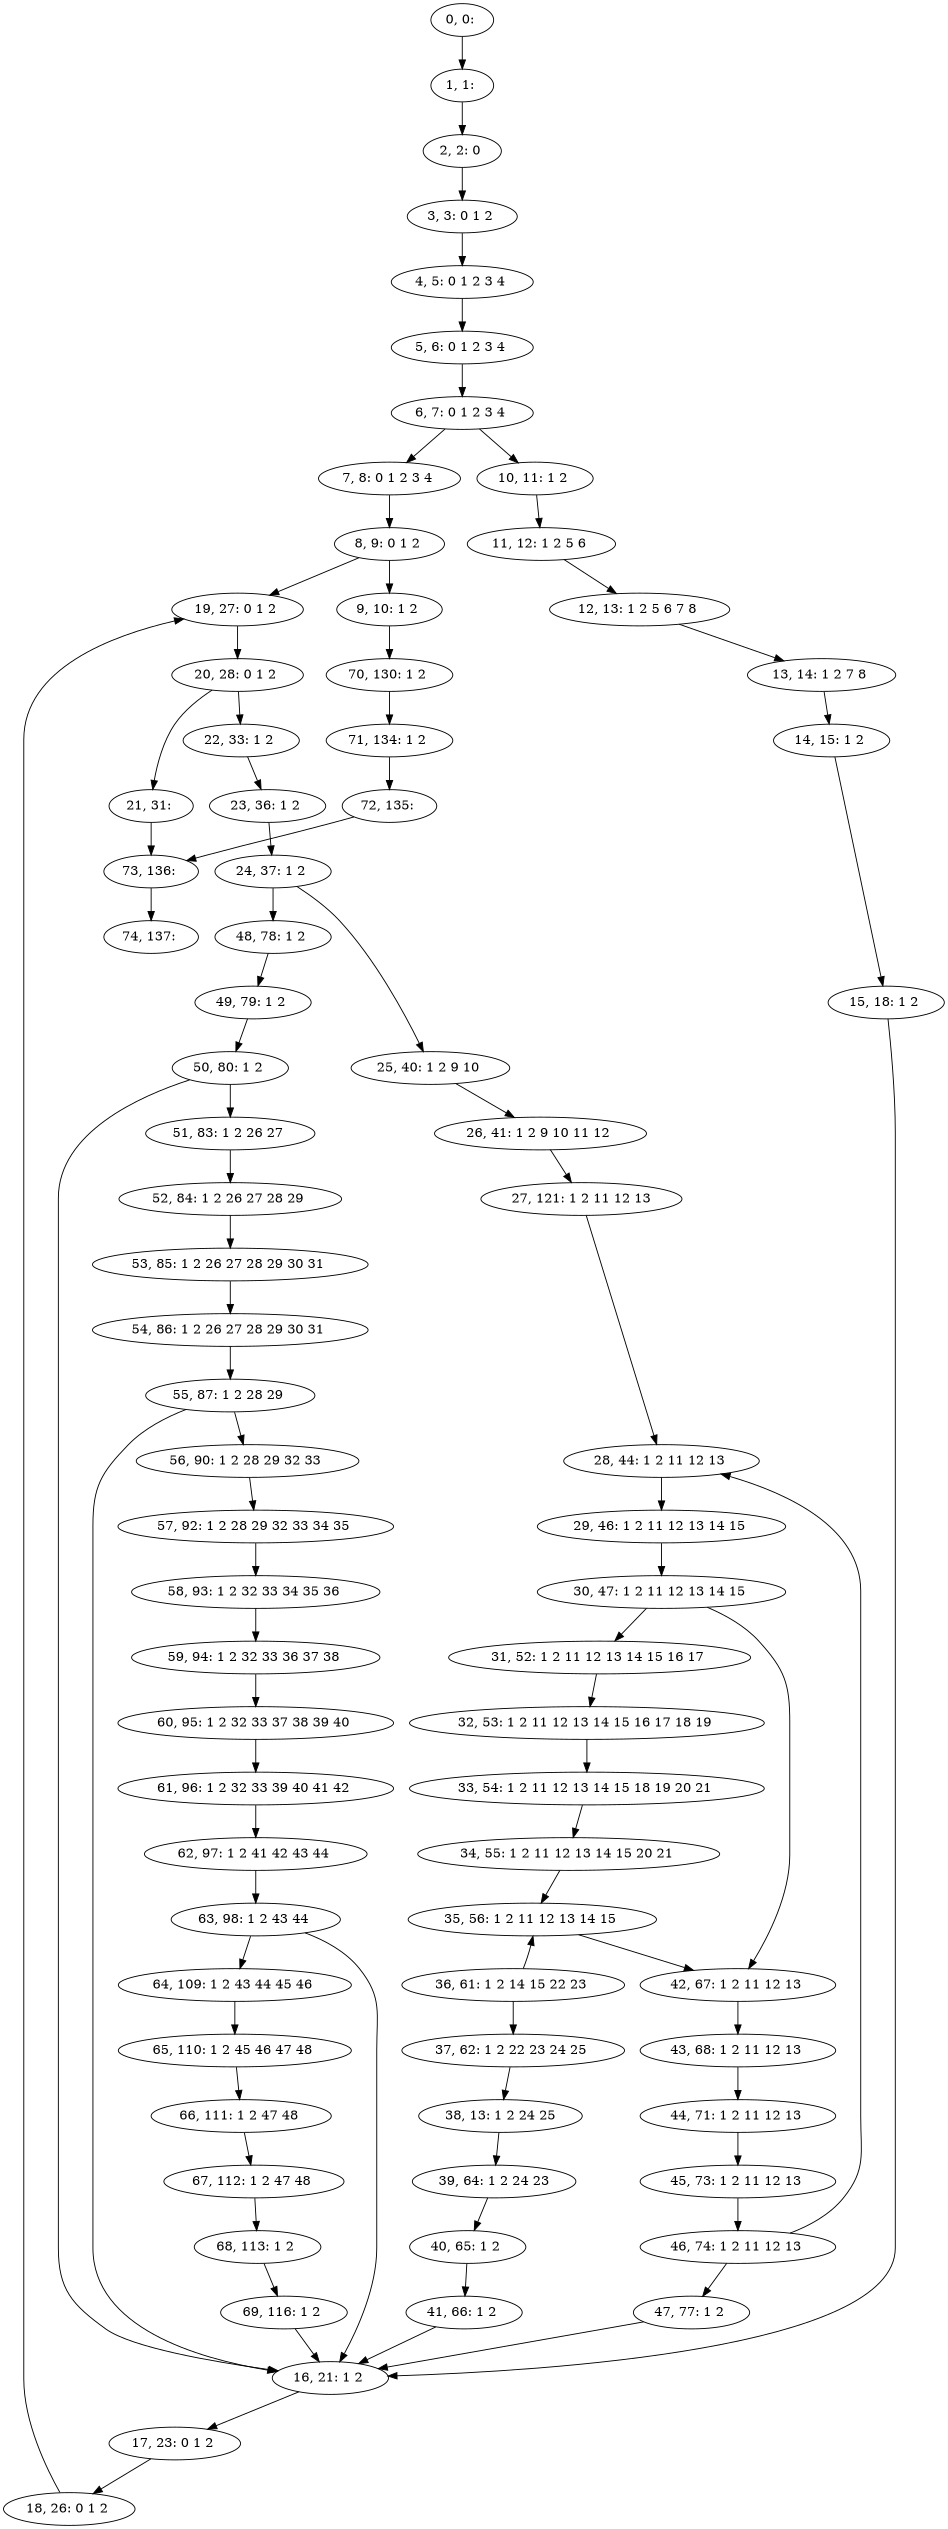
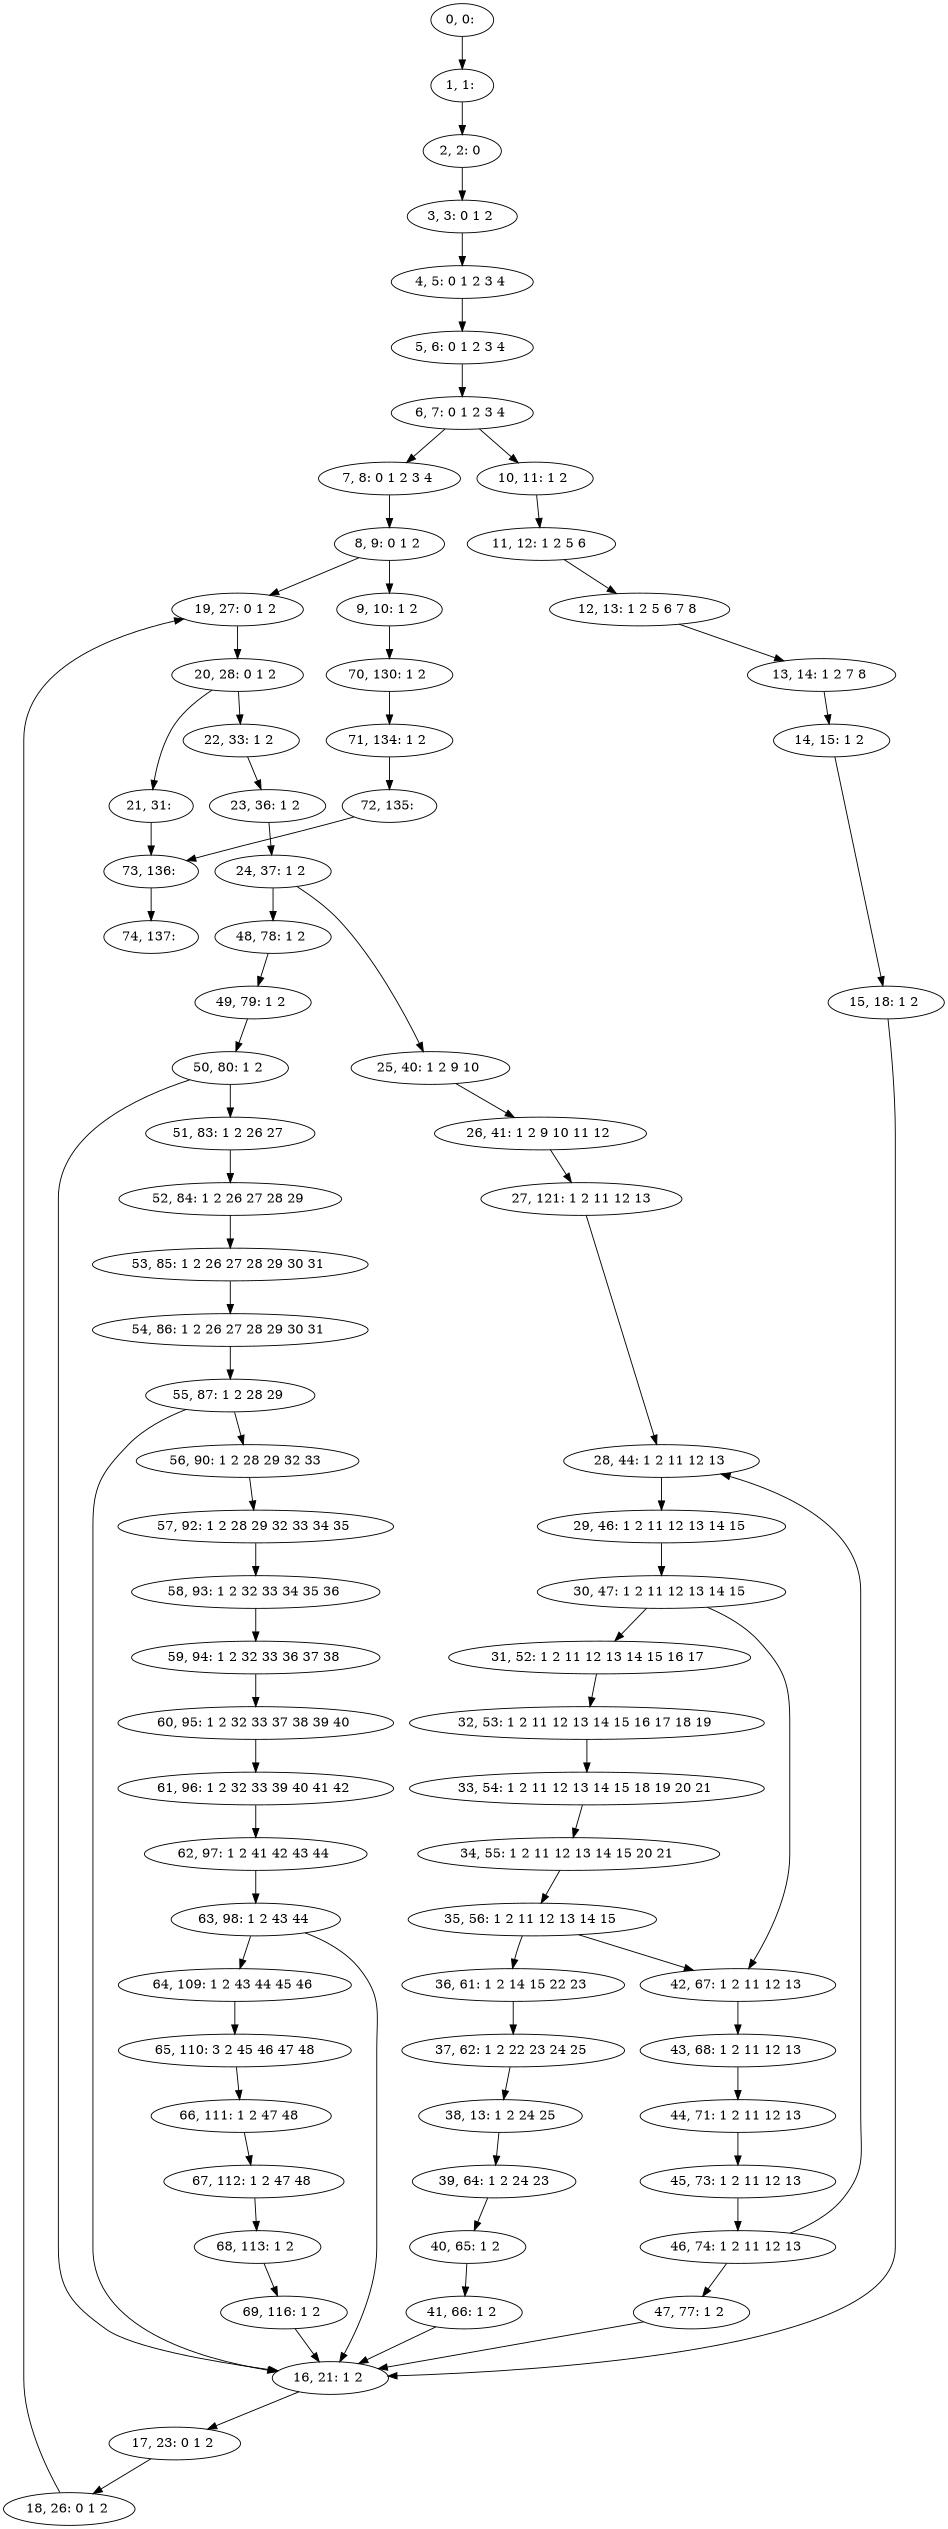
(527, 1957) -> (518, 1948)
(235, 2051) -> (235, 2051)
